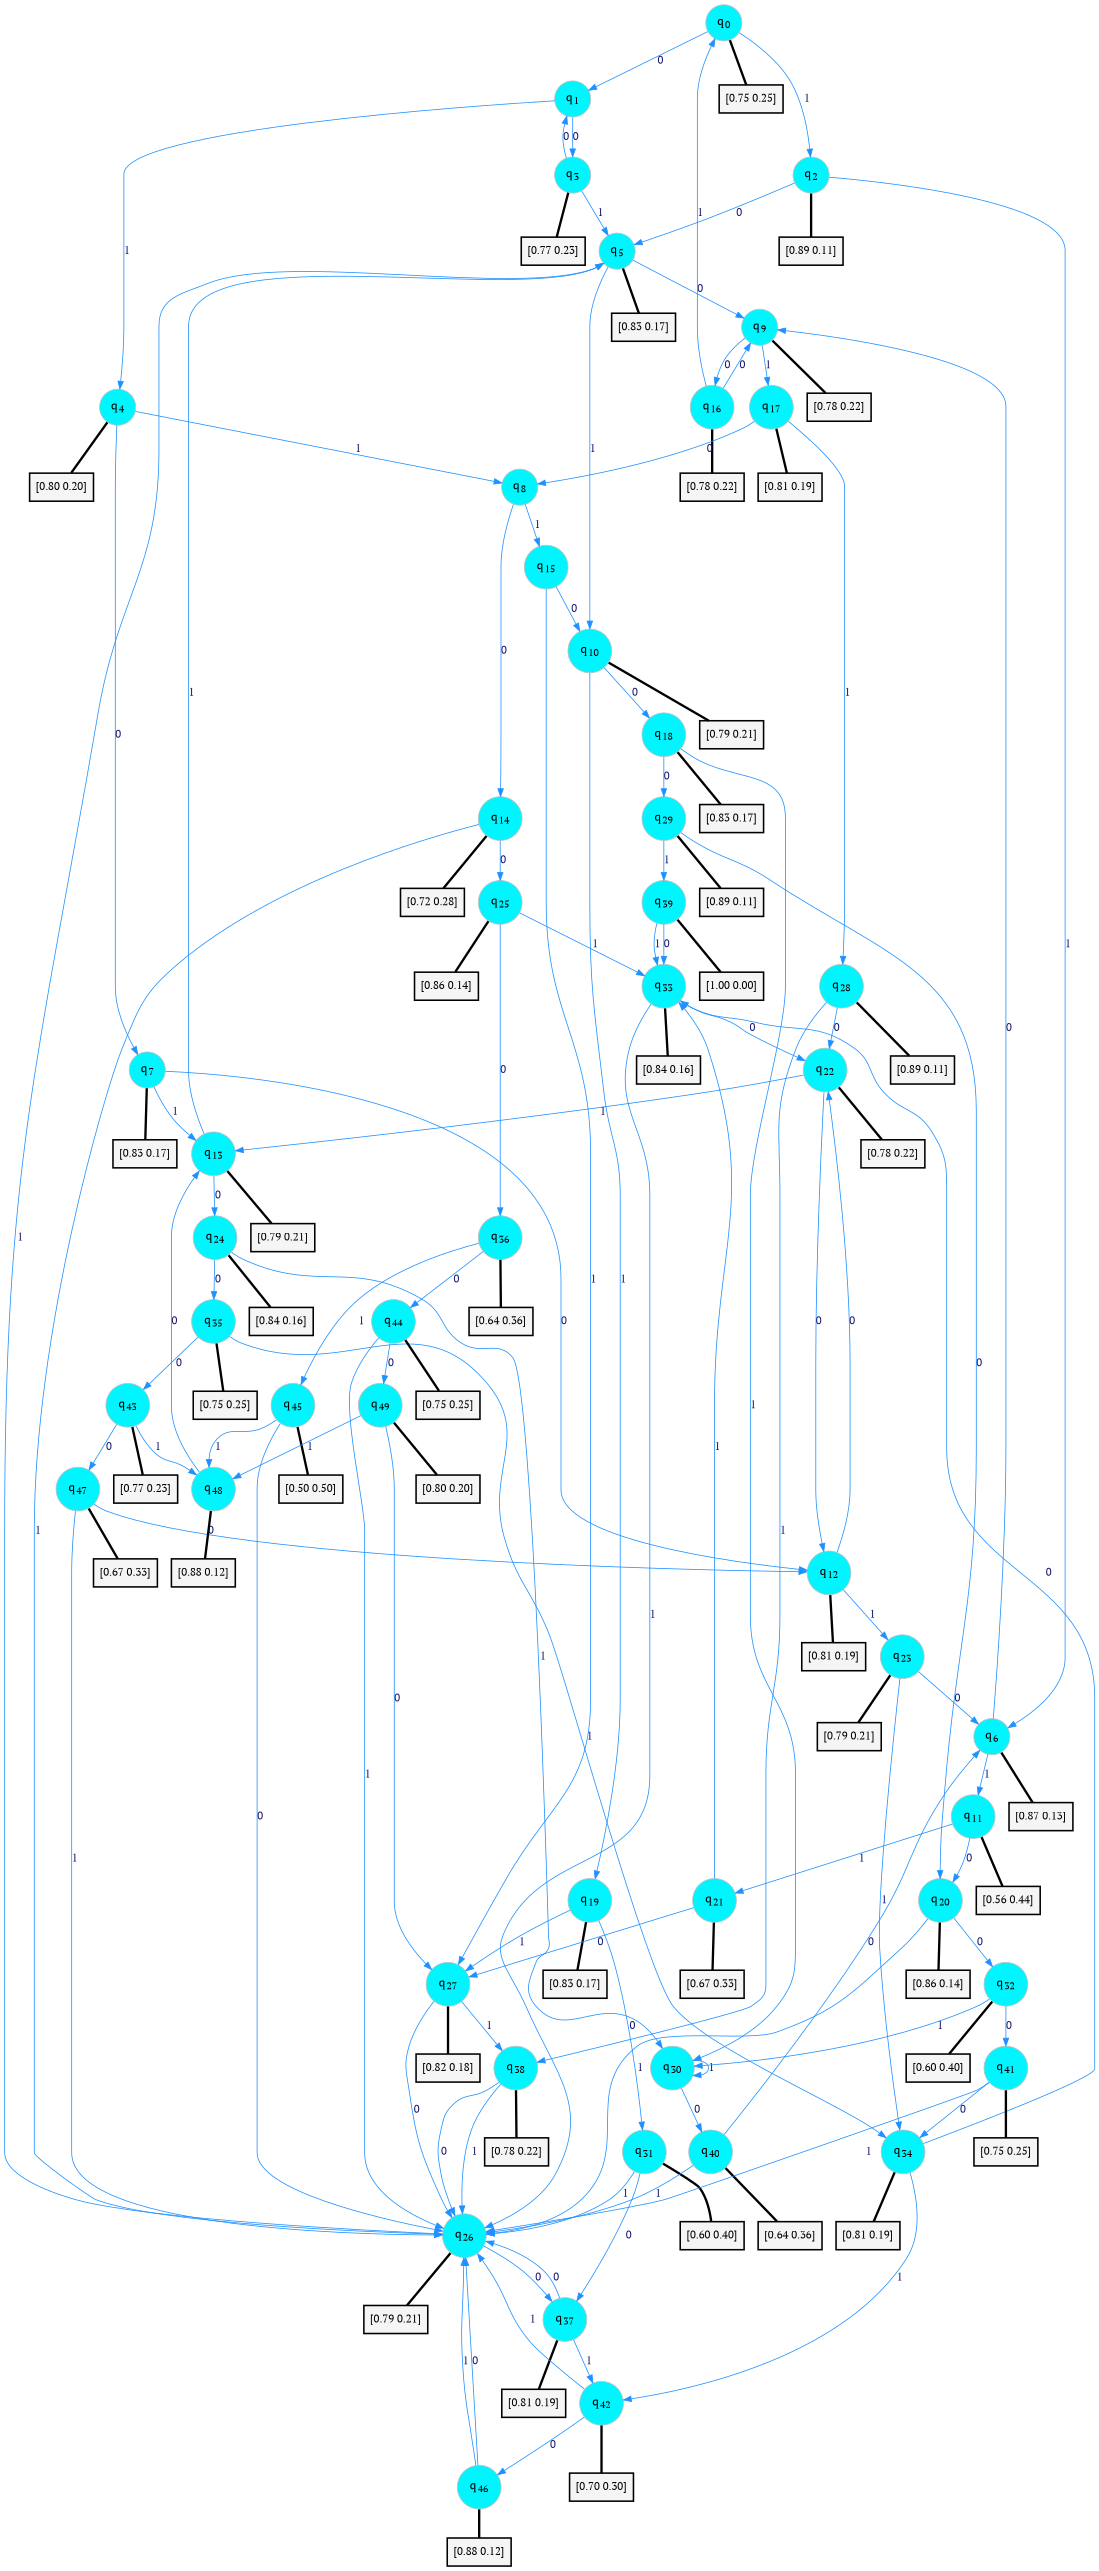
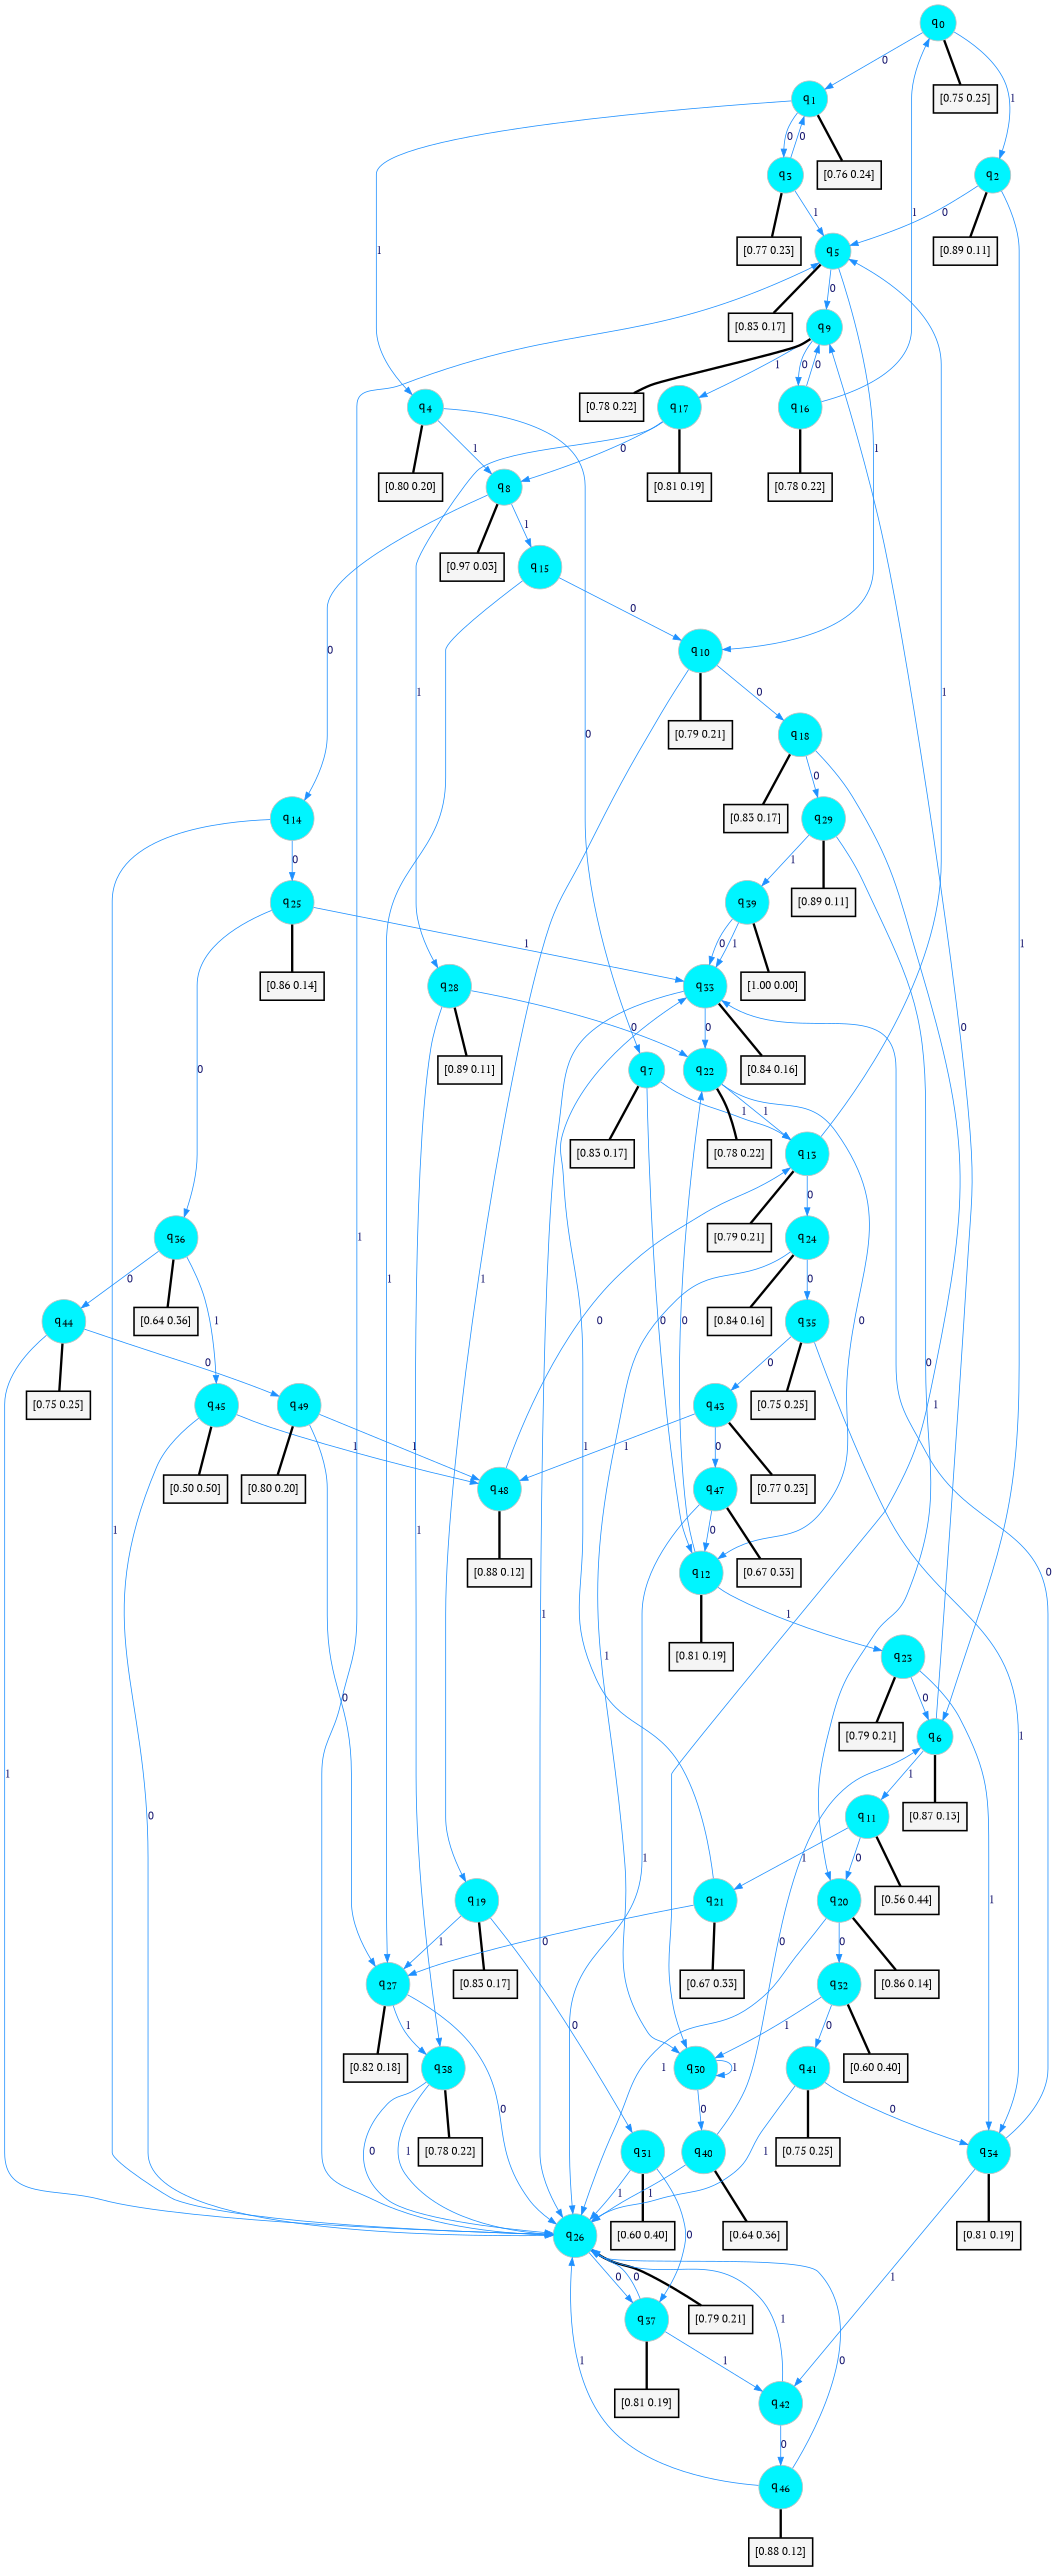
none -> (849, 175)
none -> (472, 567)
(432, 902) -> none
(602, 2487) -> none
